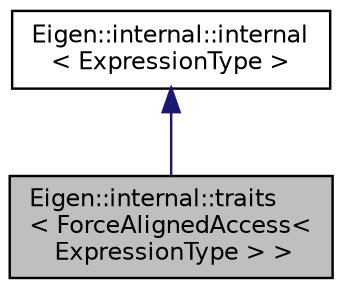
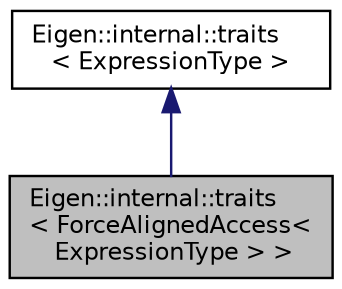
(171, 50) -> (171, 50)
